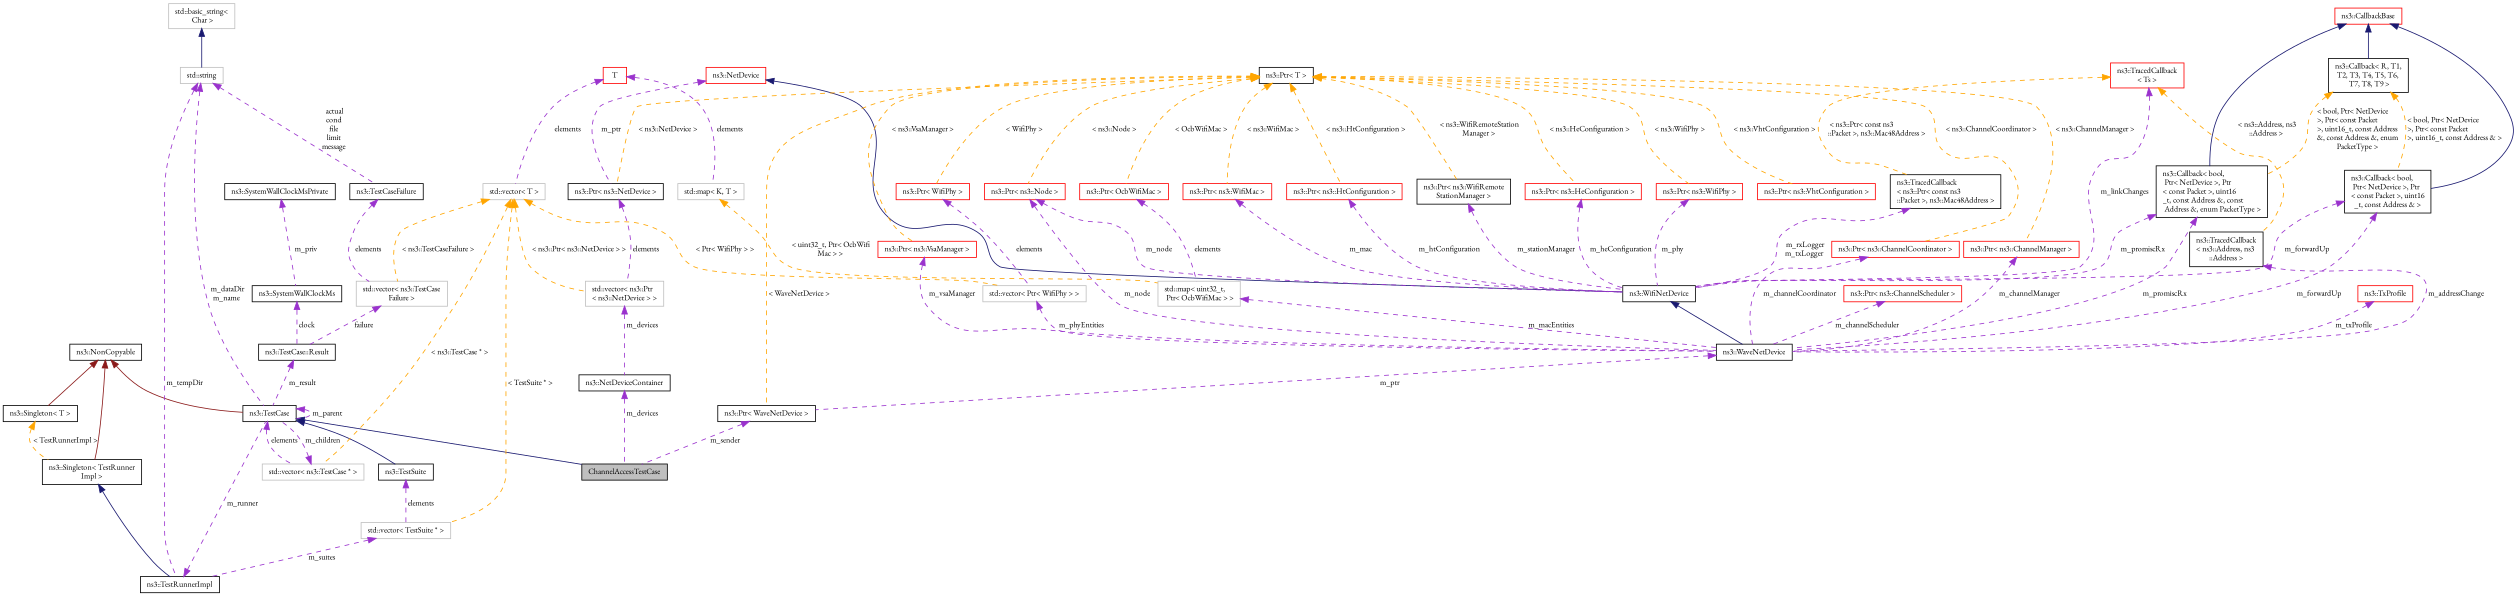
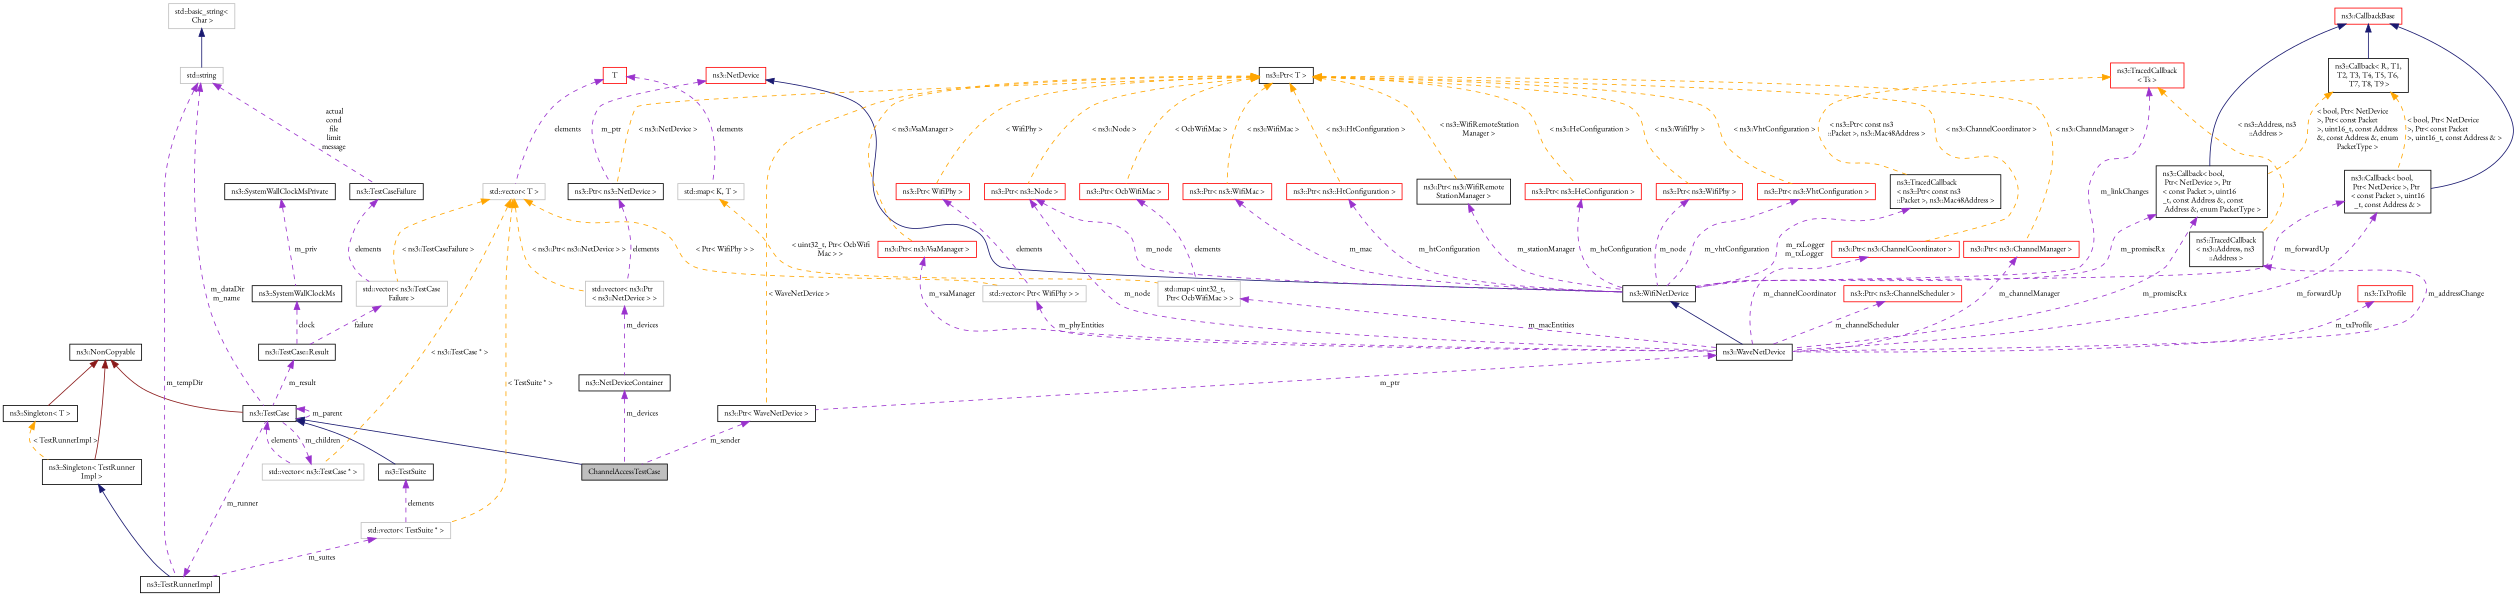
none -> (1714, 225)
(1672, 249) -> (1672, 249)
(2226, 249) -> (2226, 249)
